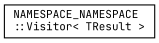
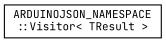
(80, 21) -> (83, 21)
